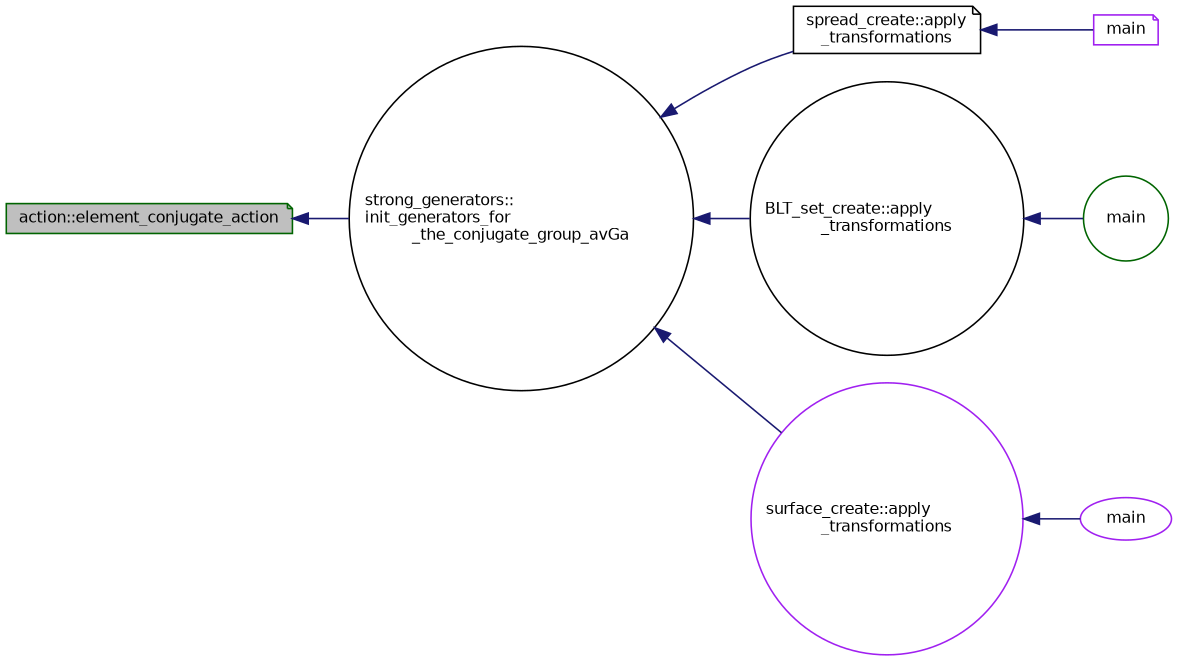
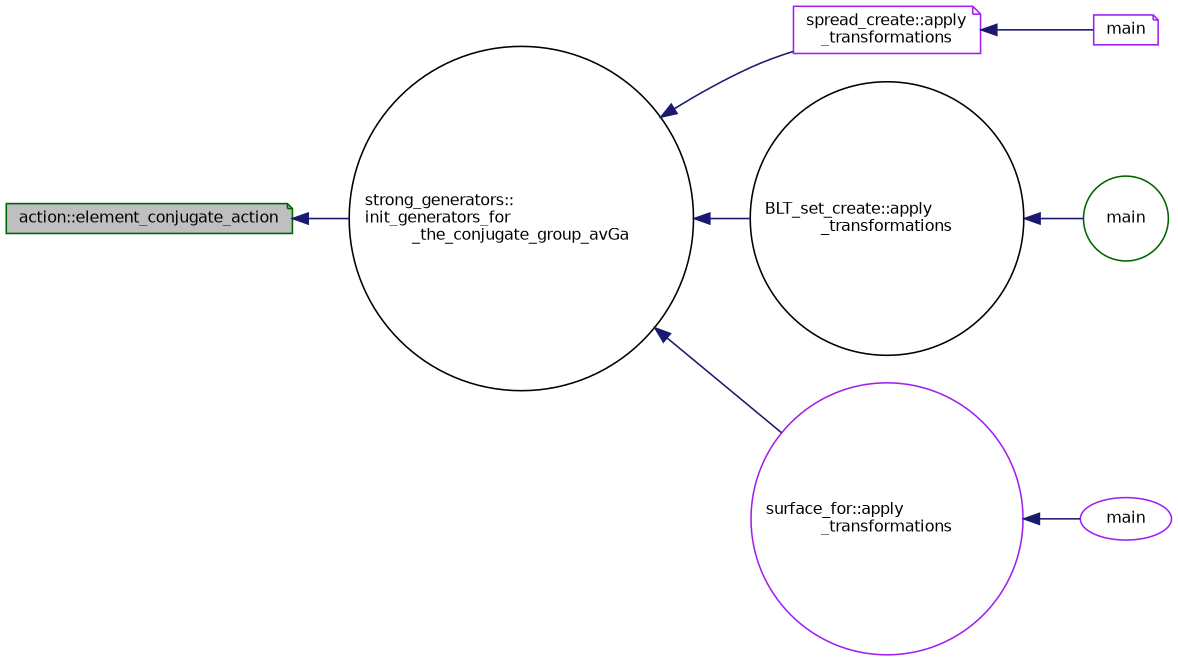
(887, 30) -> (887, 30)
(887, 519) -> (887, 519)
